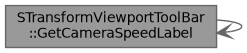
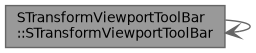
(111, 27) -> (115, 27)
